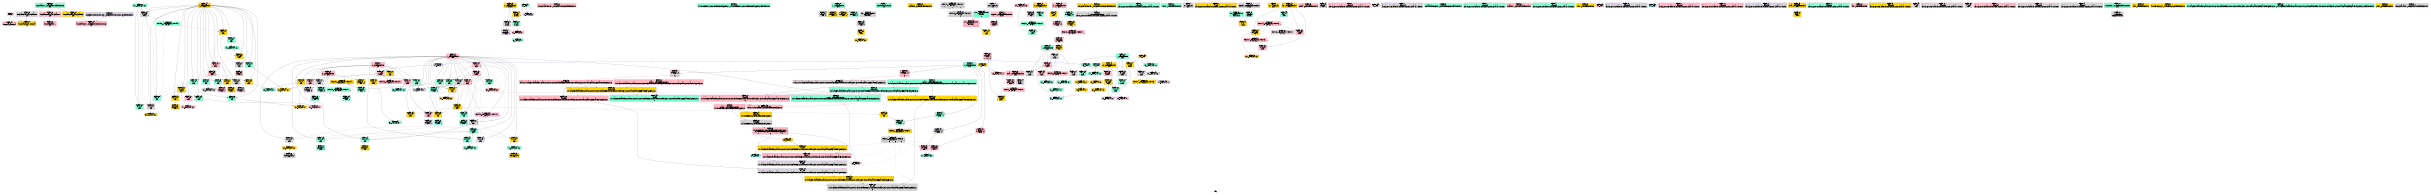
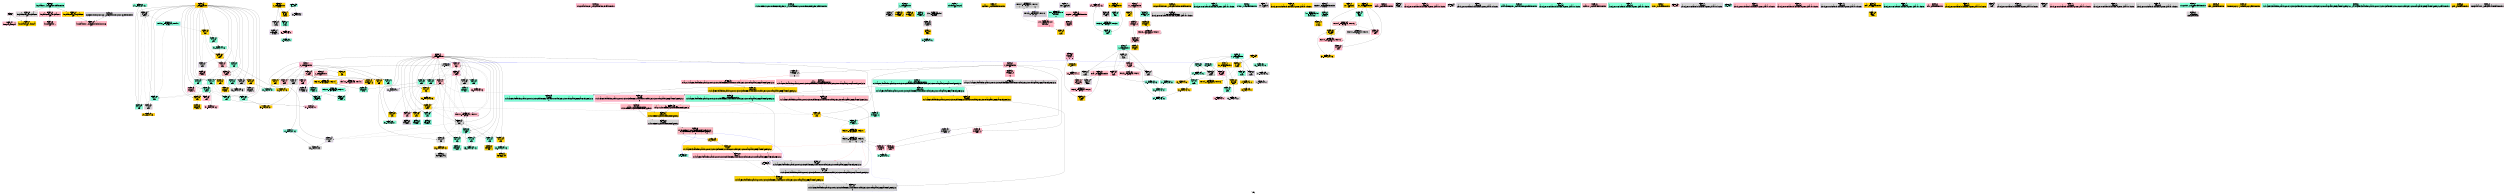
(861, 40) -> (928, 40)
(970, 65) -> (1010, 65)
(181, 90) -> (206, 90)
none -> (315, 148)
